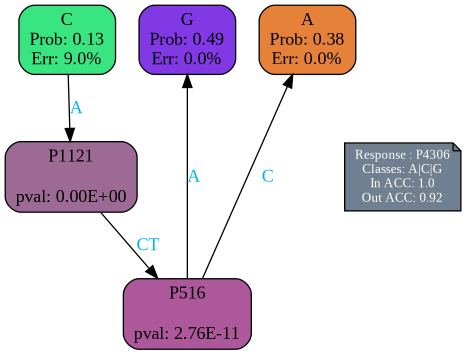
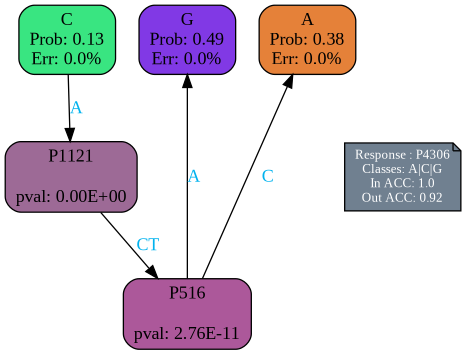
(67, 40) -> (67, 40)
